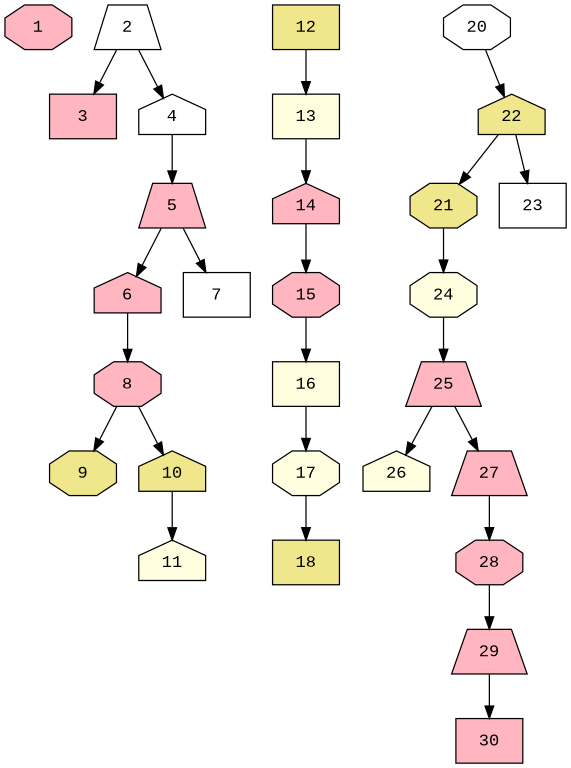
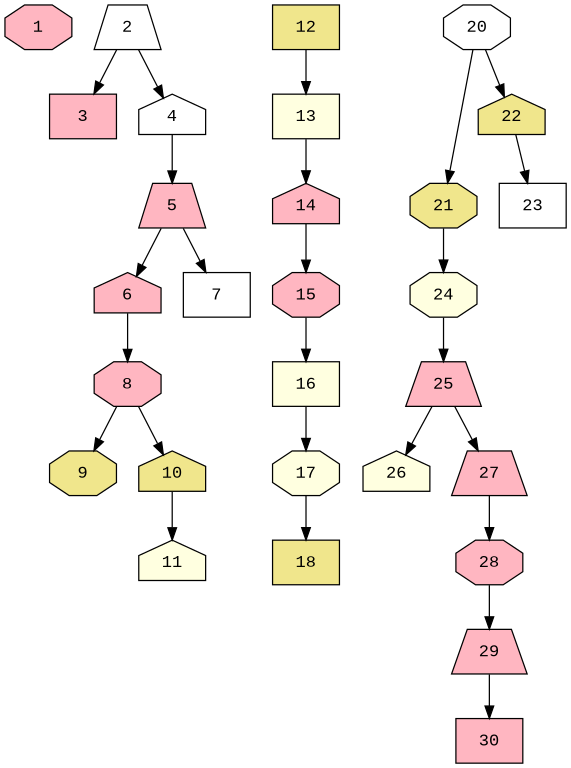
(483, 155) -> (461, 110)
